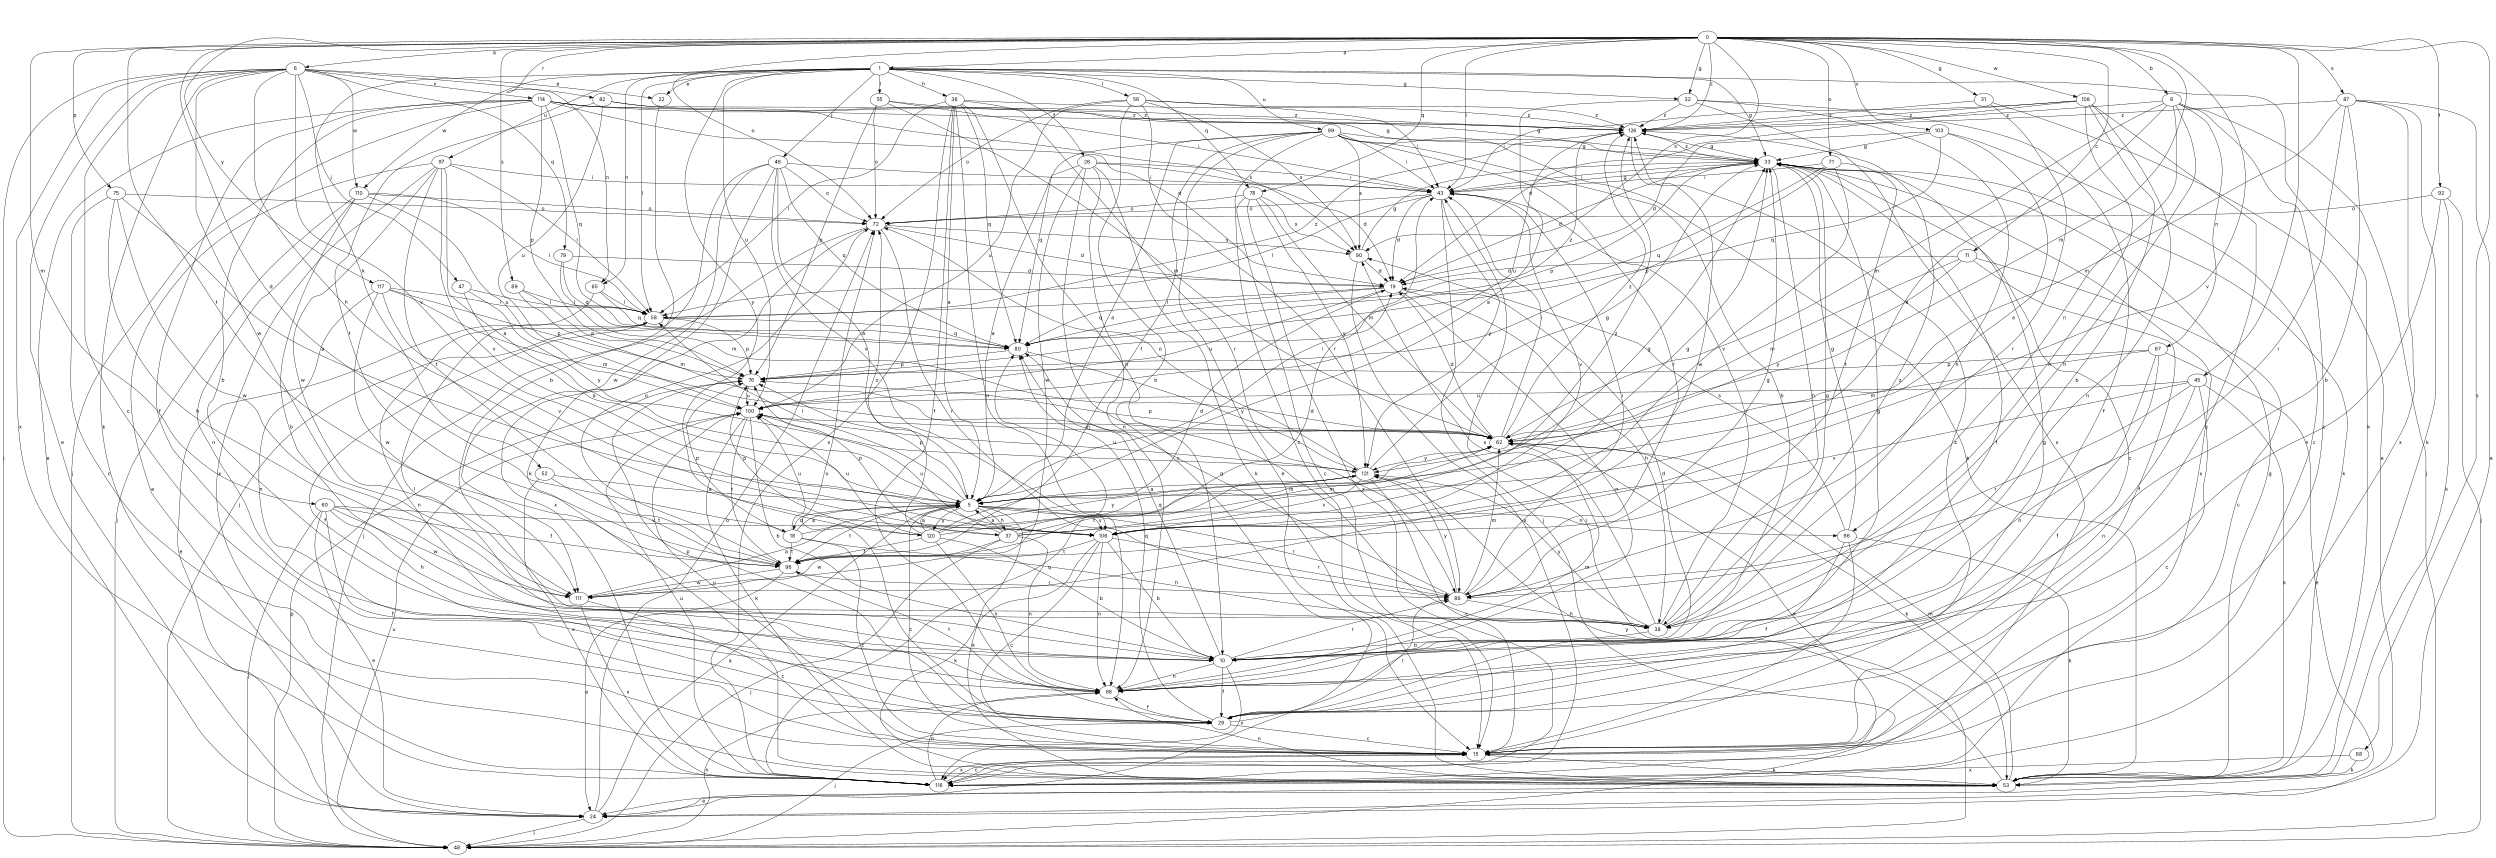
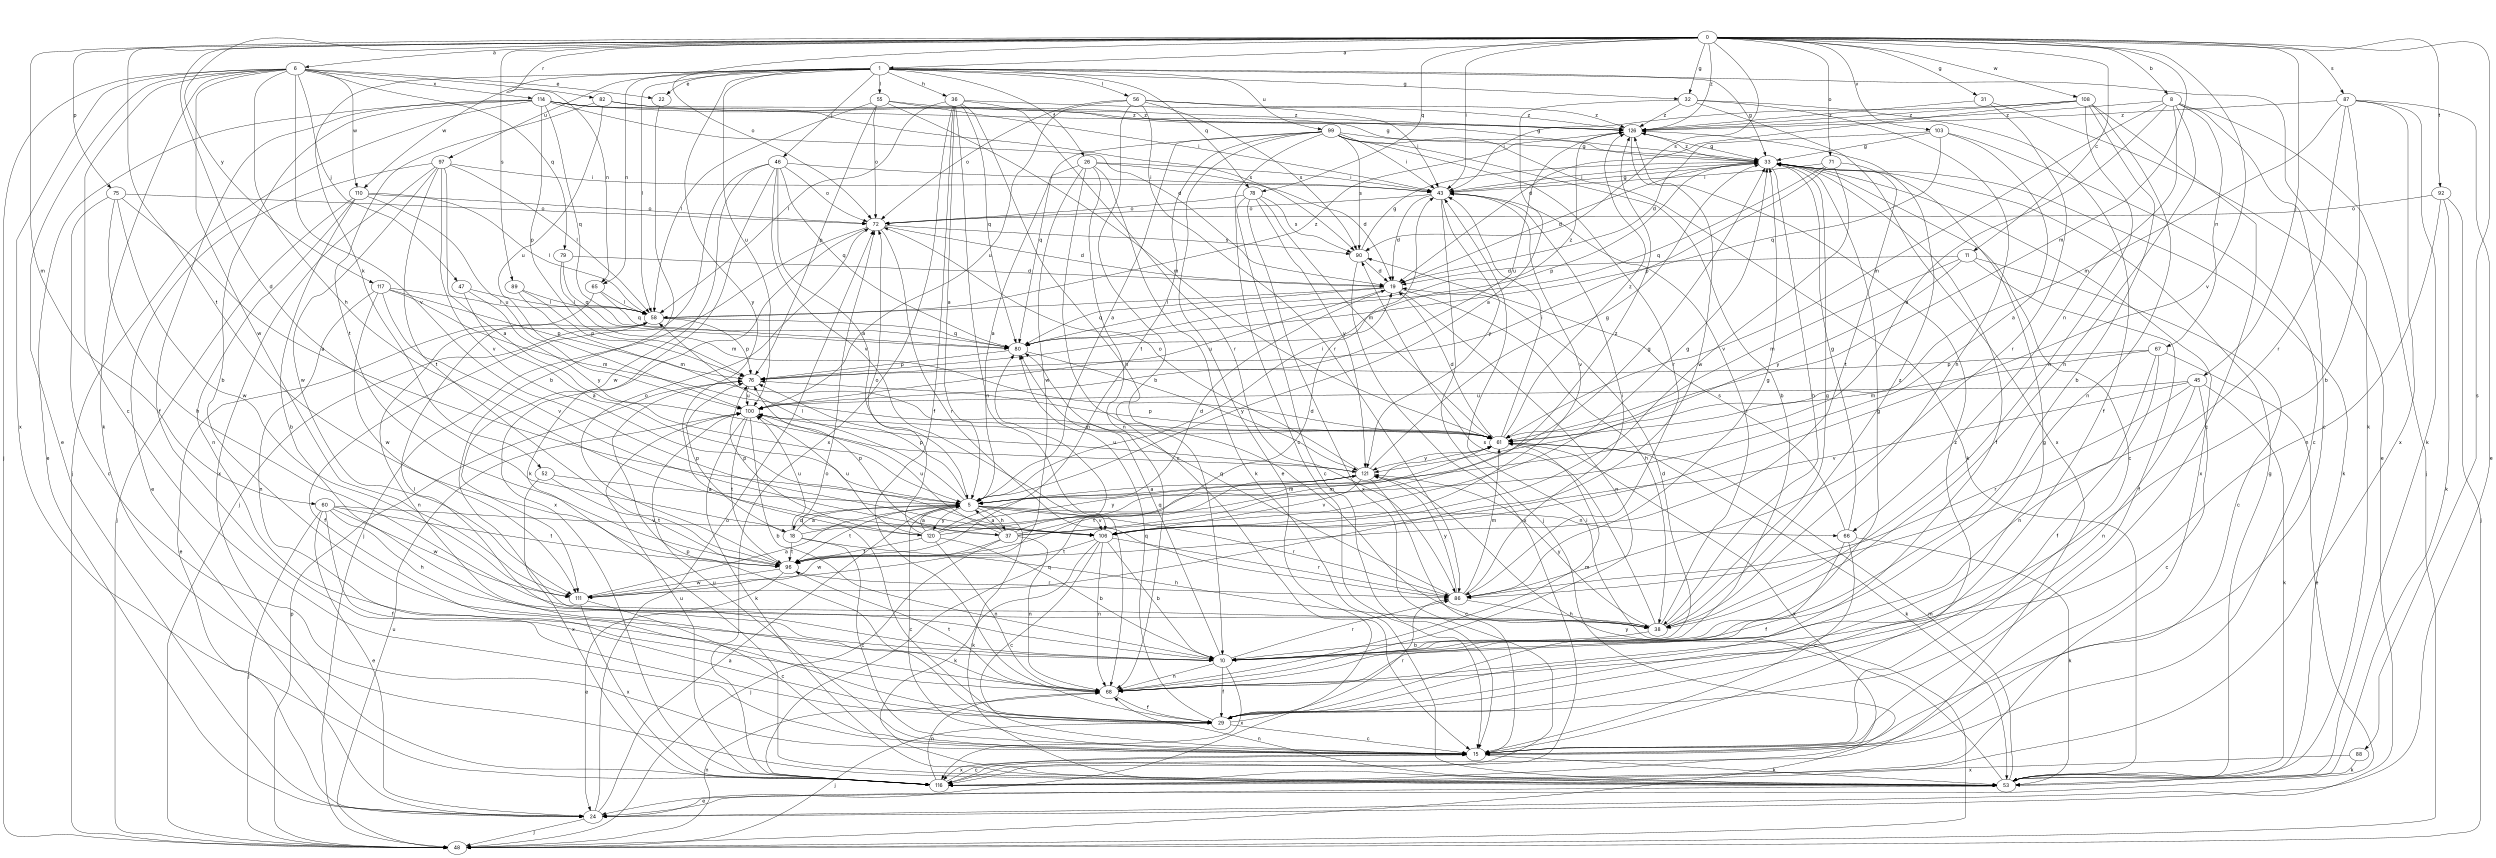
(1074, 288) -> (720, 165)
(1499, 443) -> (1499, 443)
